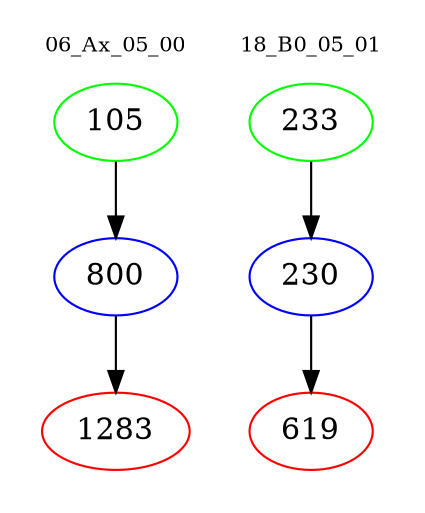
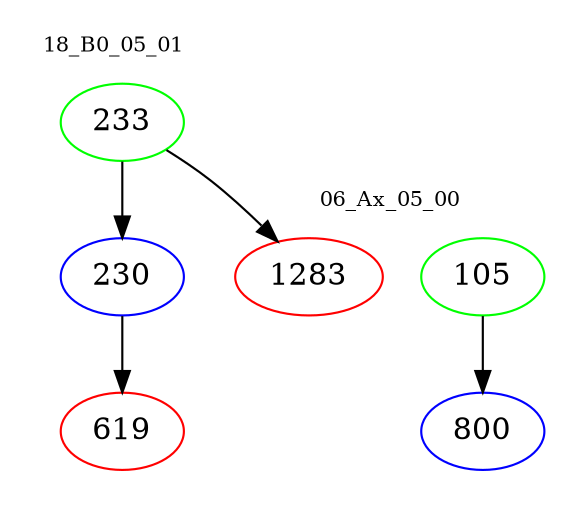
(116, 344) -> (232, 199)
